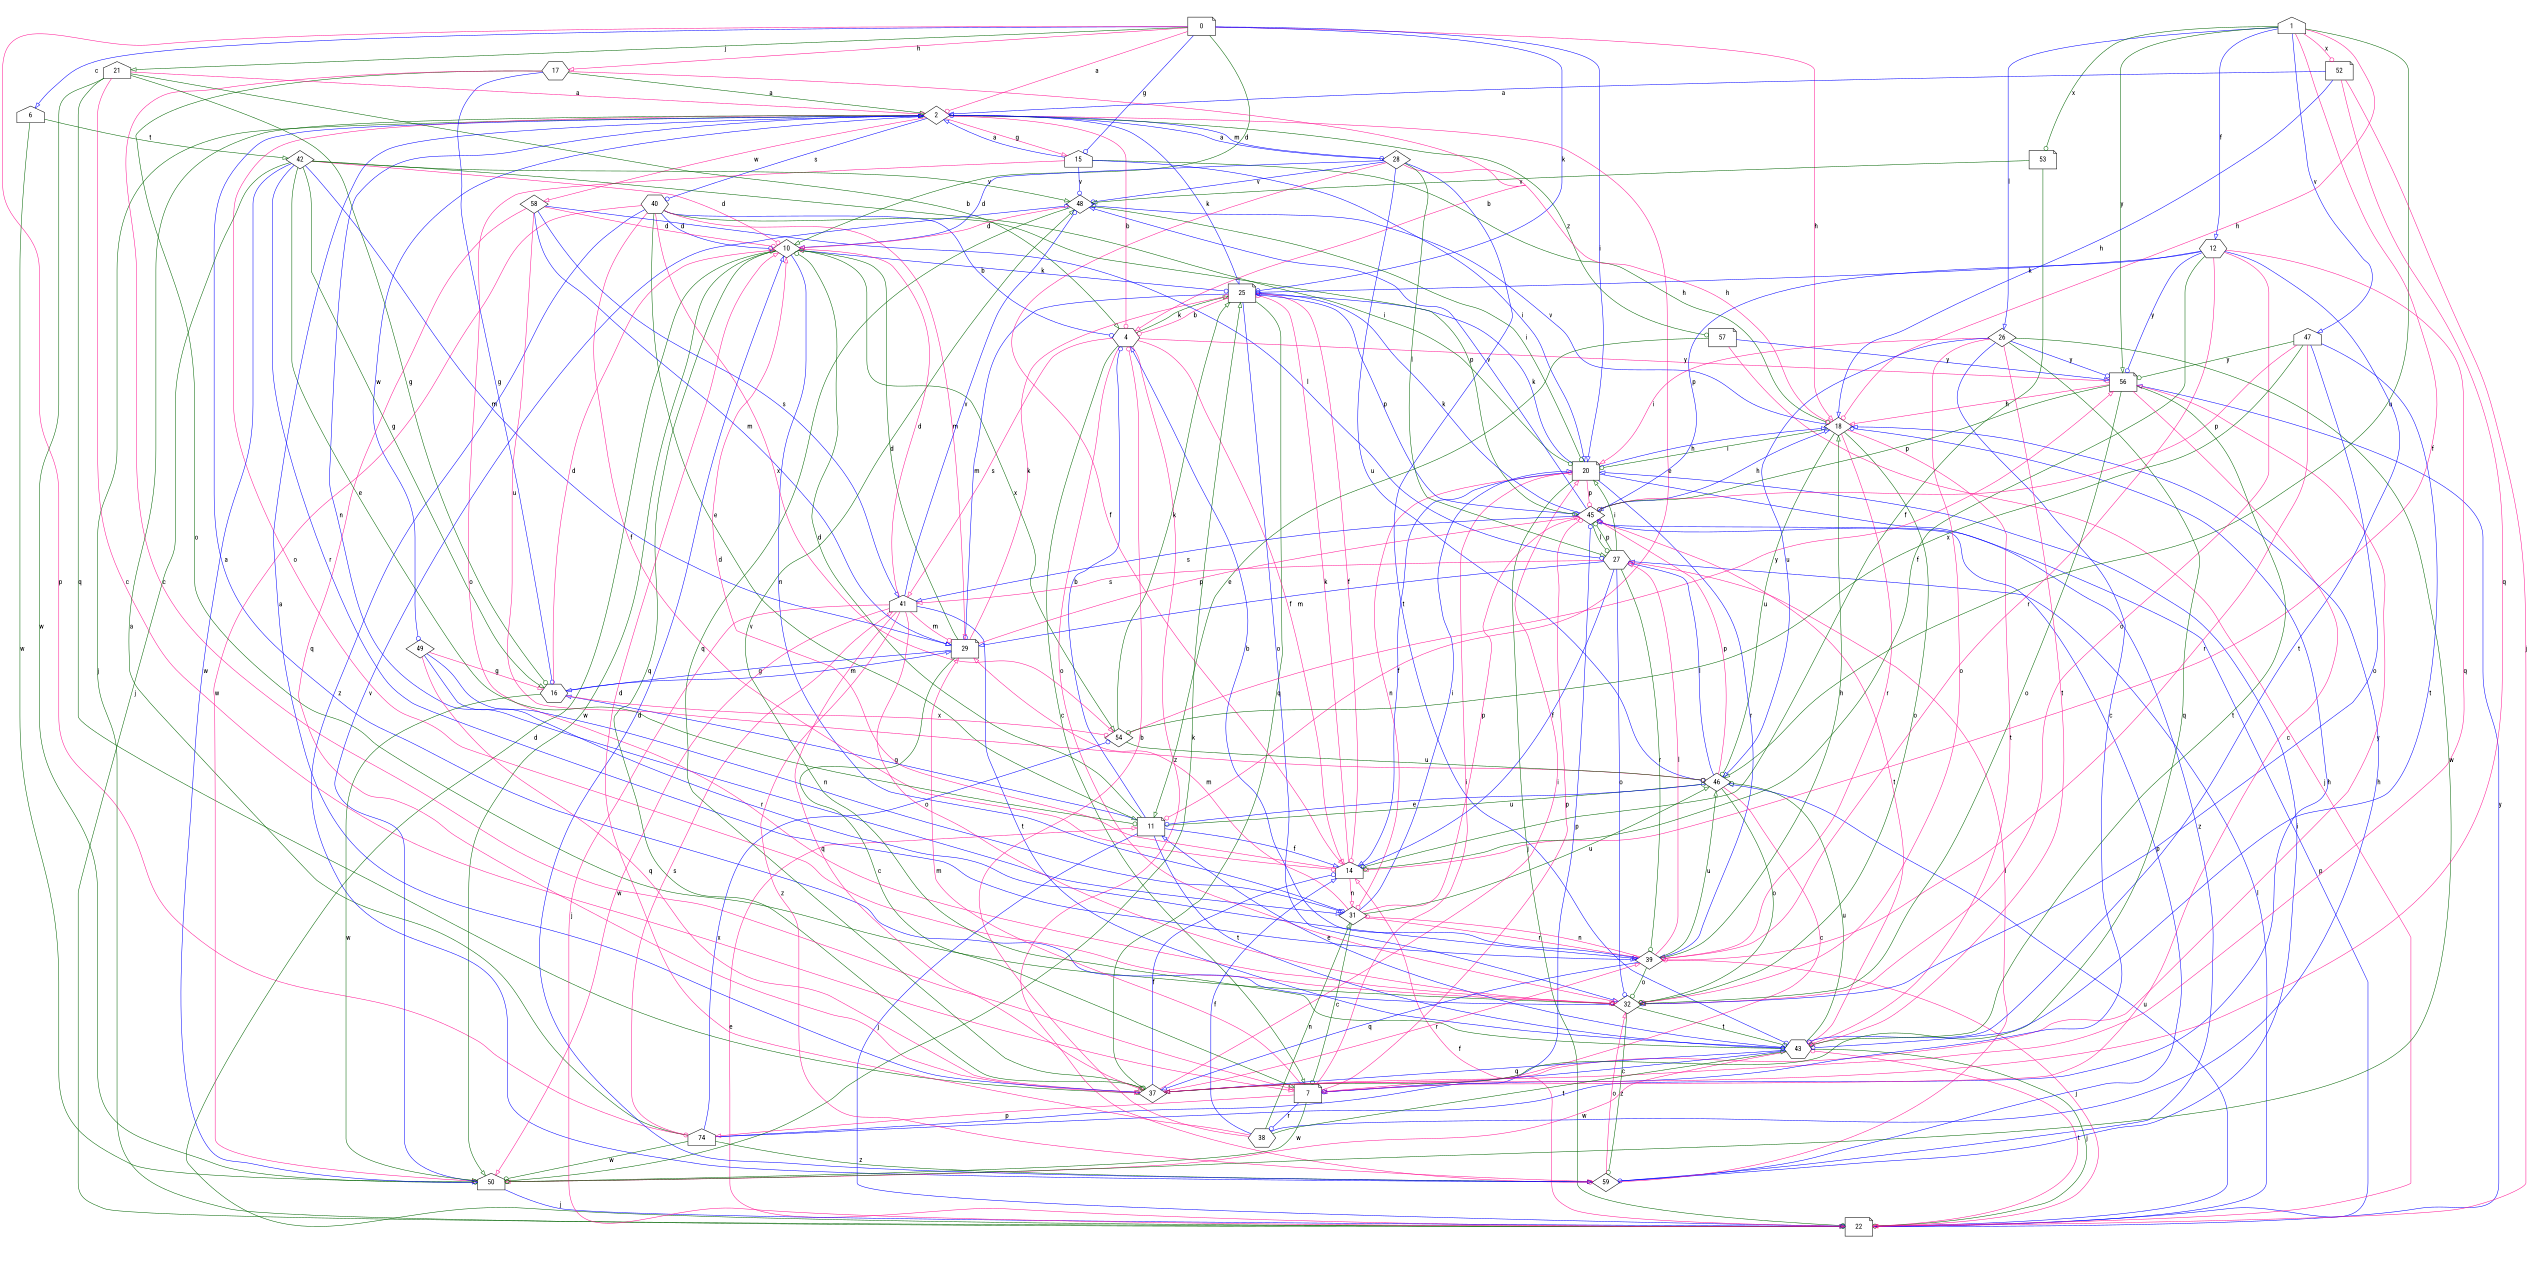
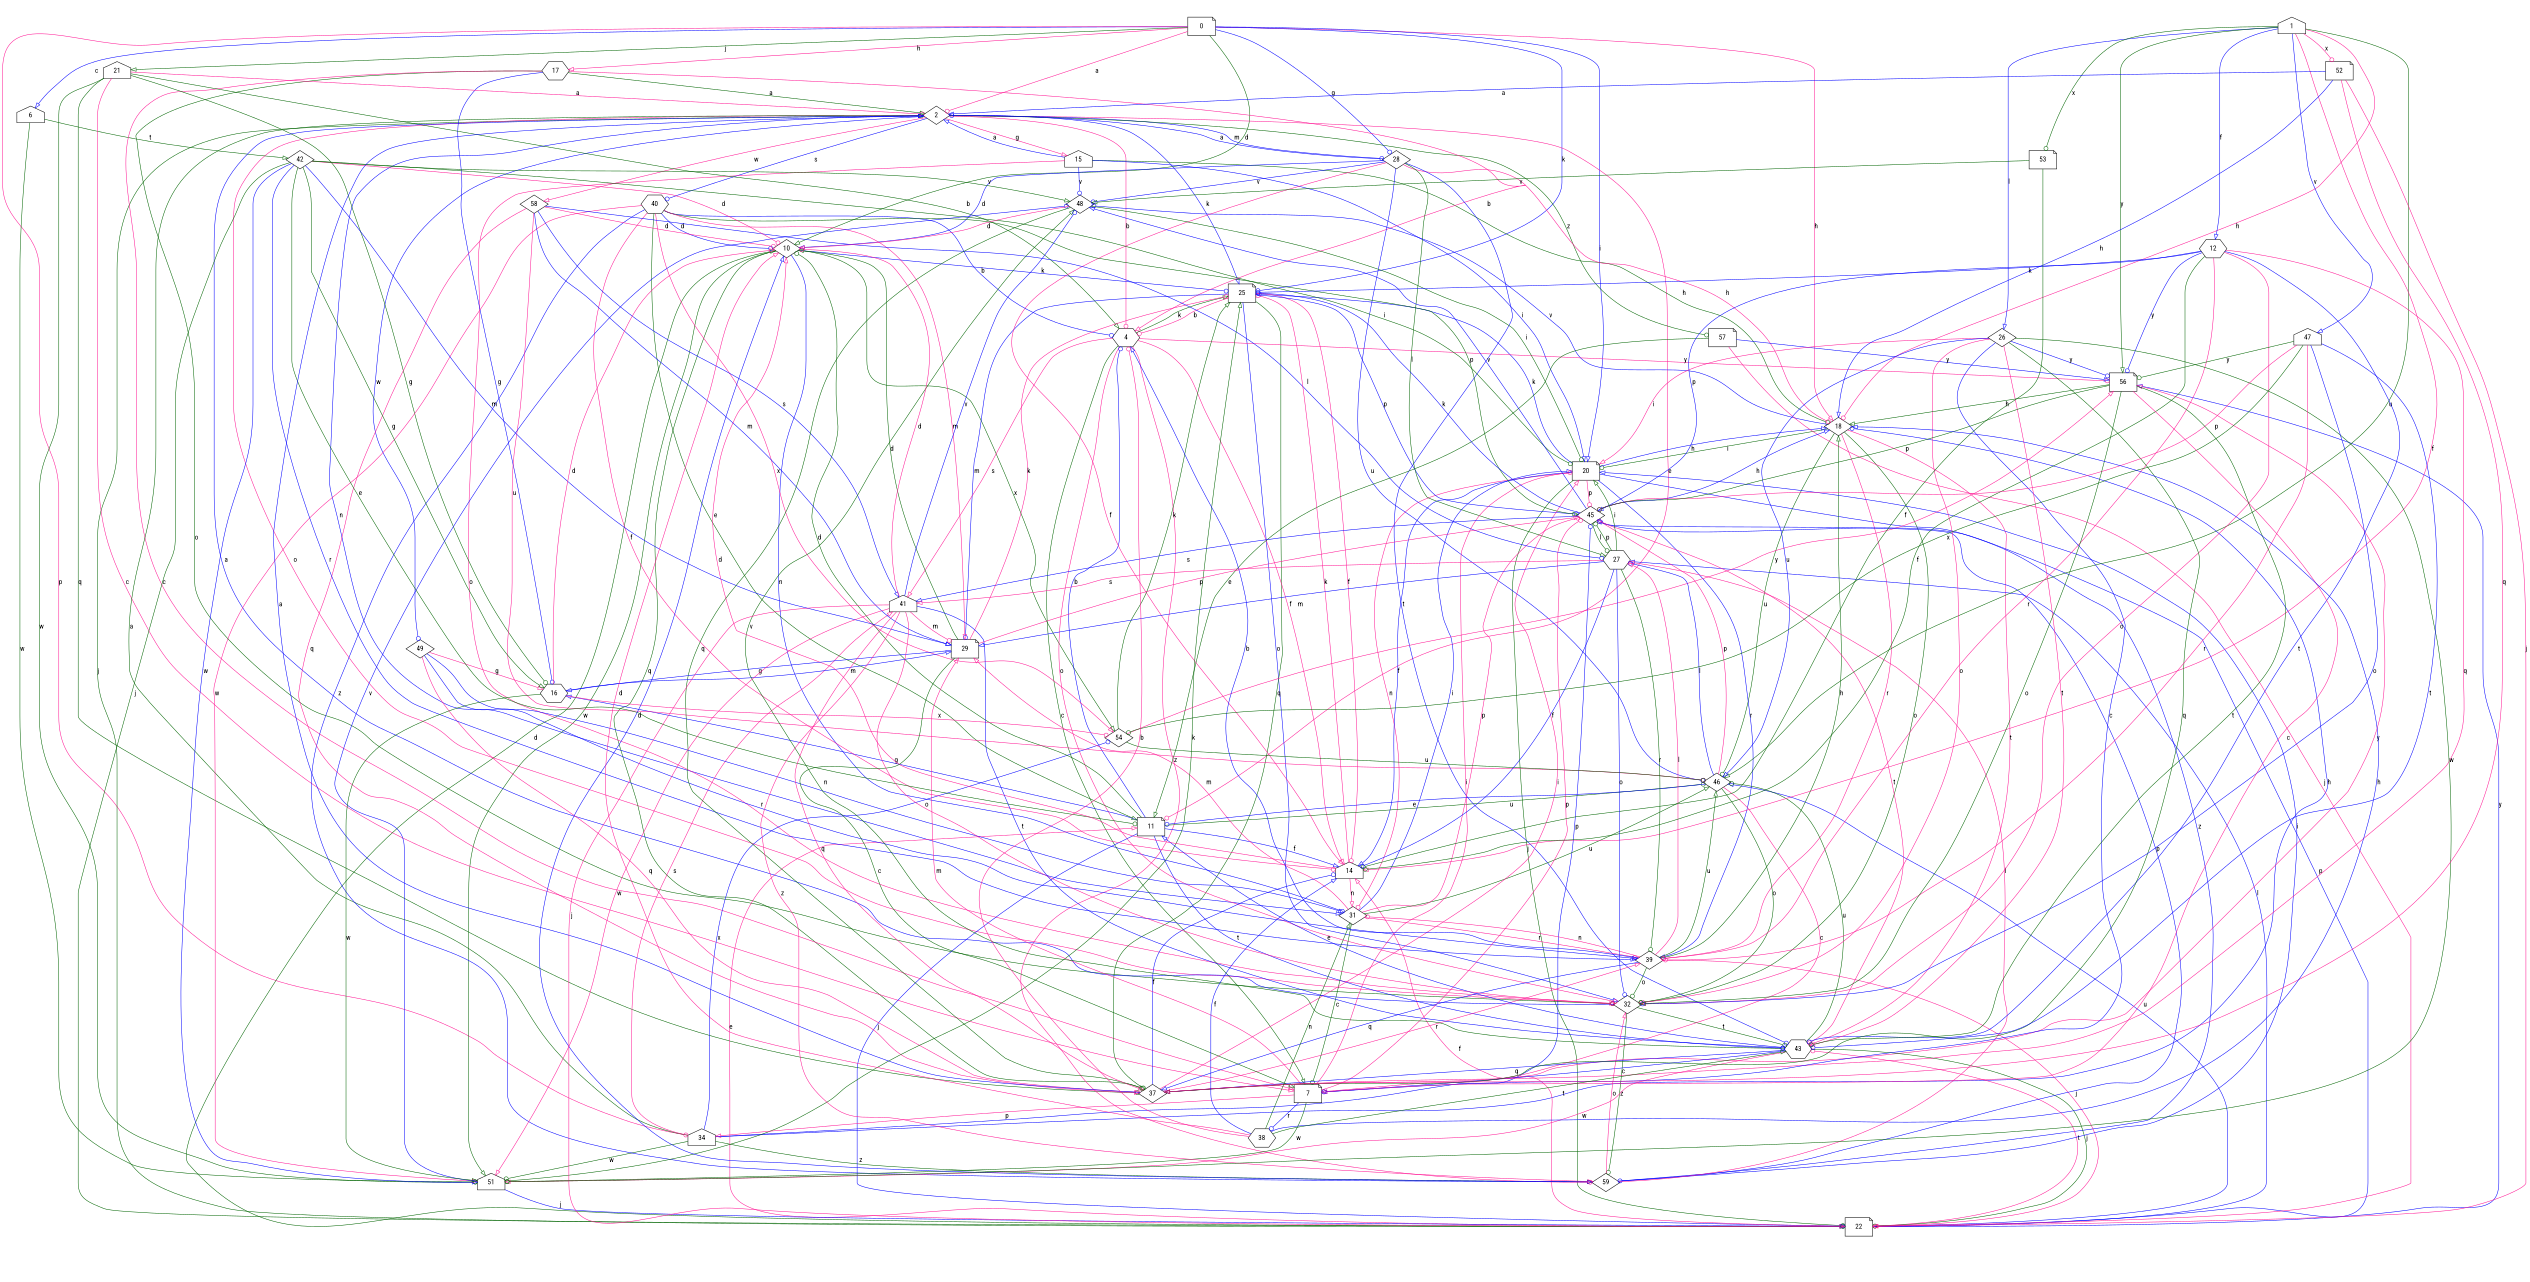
(1140, 93) -> (1309, 79)
(1982, 404) -> (1982, 404)
(702, 1138) -> (702, 1138)
(491, 1182) -> (491, 1182)
